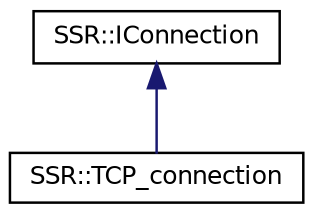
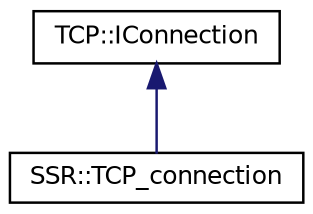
(157, 37) -> (157, 37)
